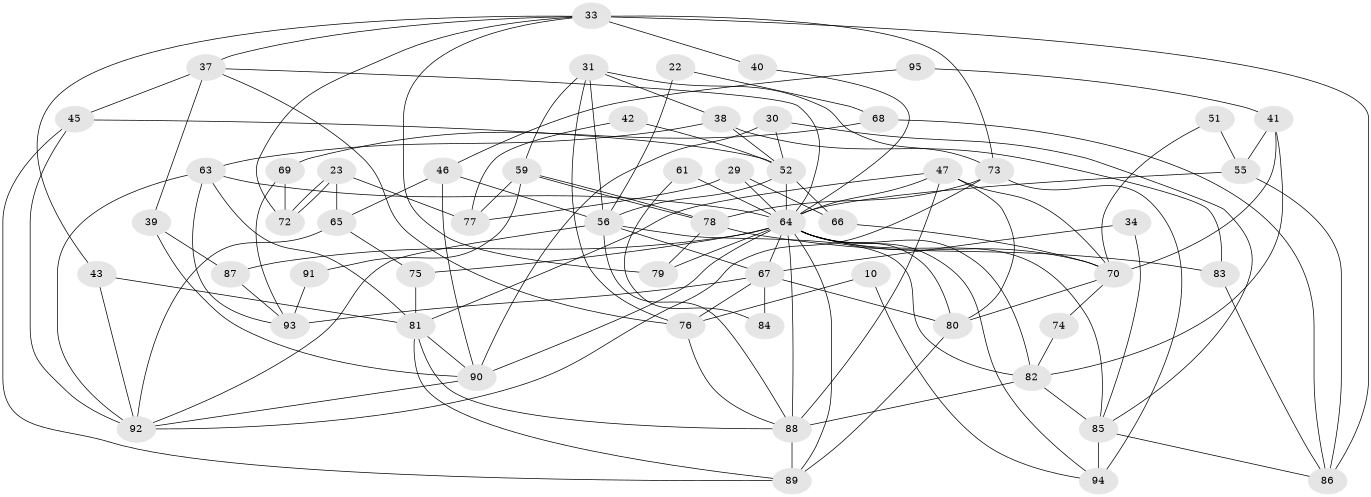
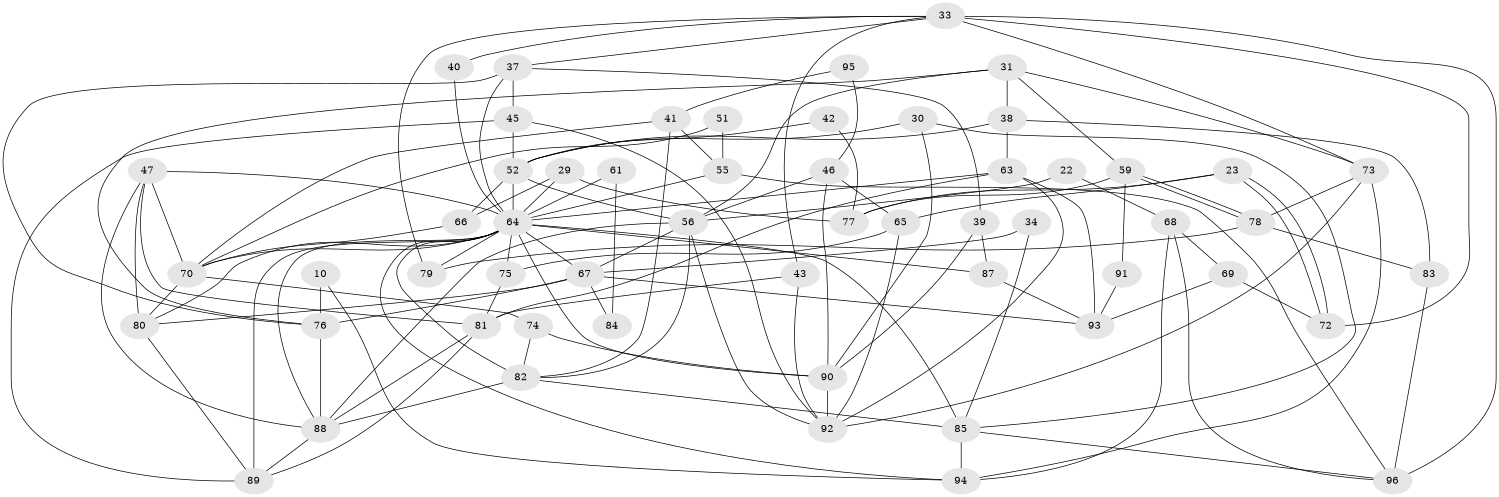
(446, 352) -> (677, 362)
none -> (1148, 417)
(1328, 481) -> (1393, 481)
